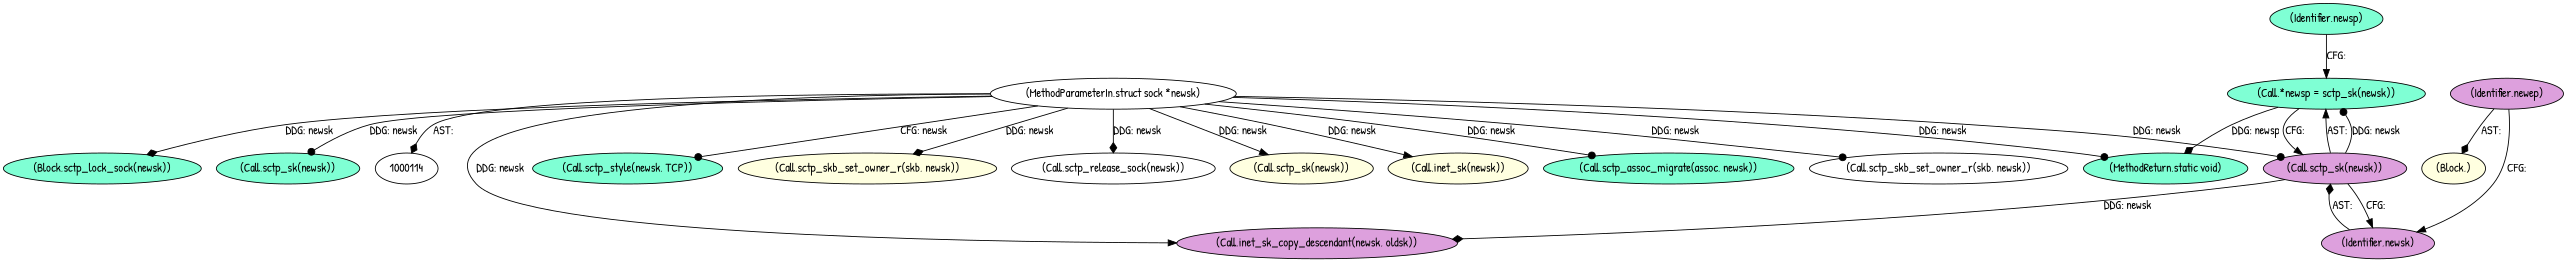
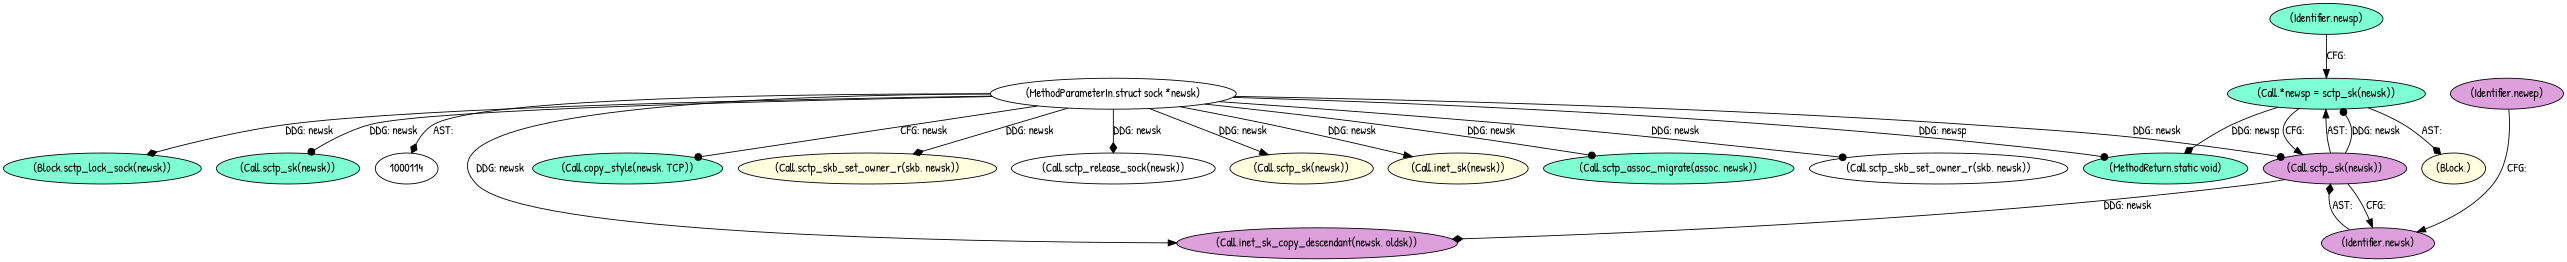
(2480, 126) -> (2403, 124)
(1943, 131) -> (1943, 131)
(628, 169) -> (628, 169)
